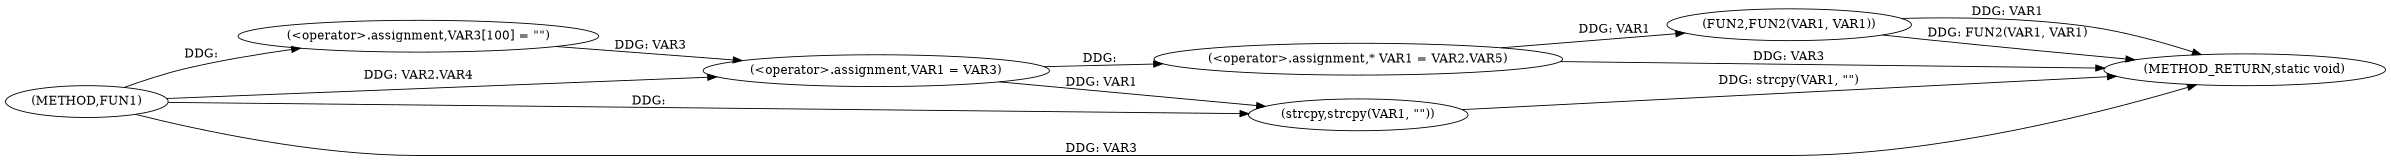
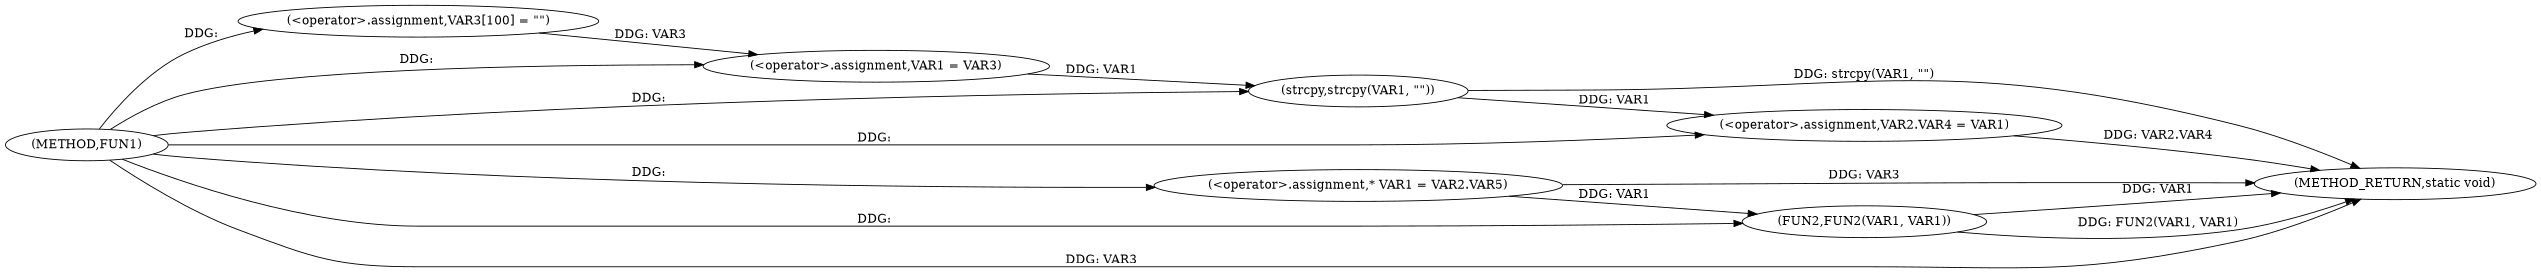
(1099, 65) -> (649, 181)
(418, 76) -> (418, 60)
none -> (1864, 125)
none -> (923, 226)
